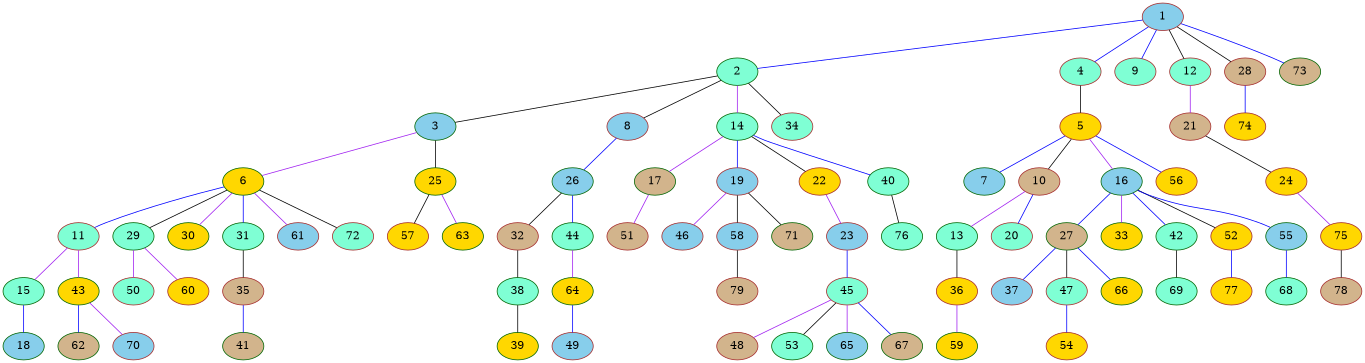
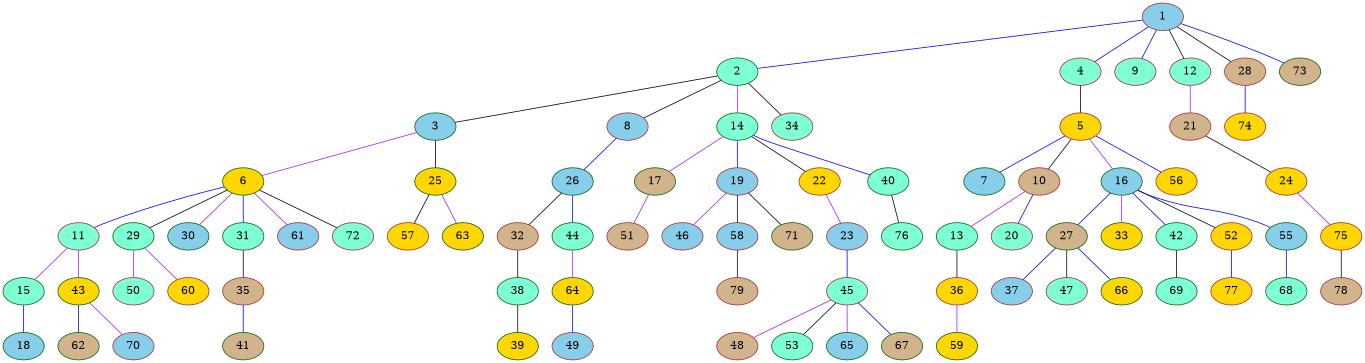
(188, 236) -> (188, 236)
(1067, 346) -> none
